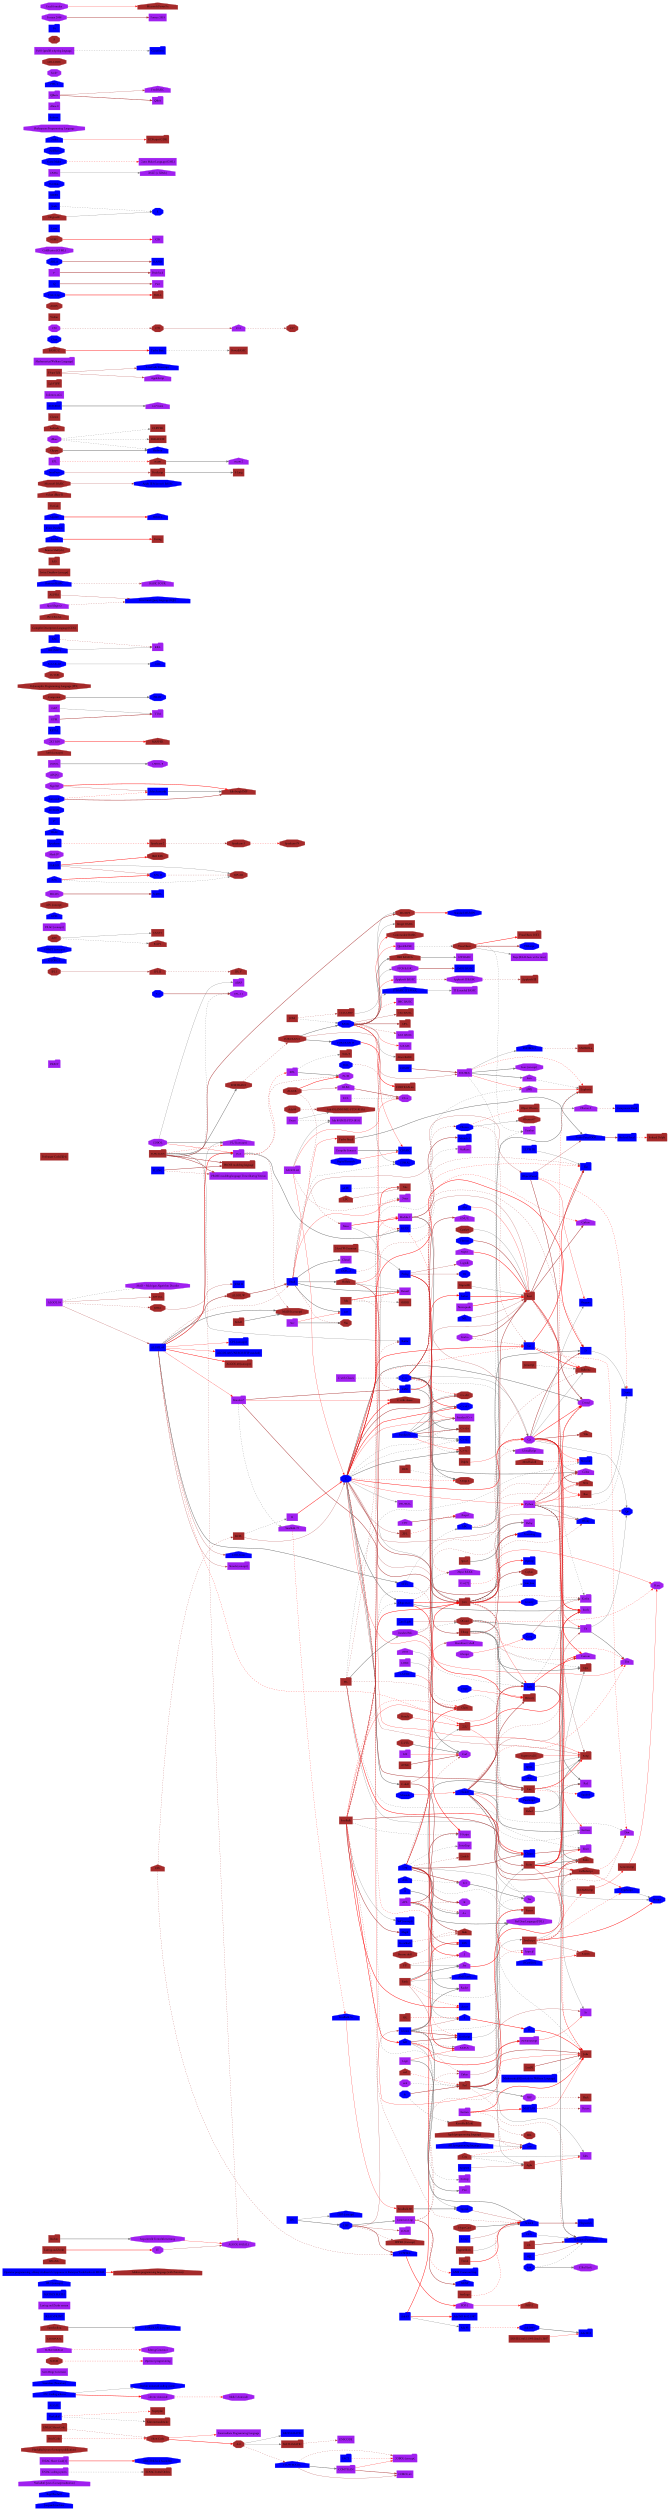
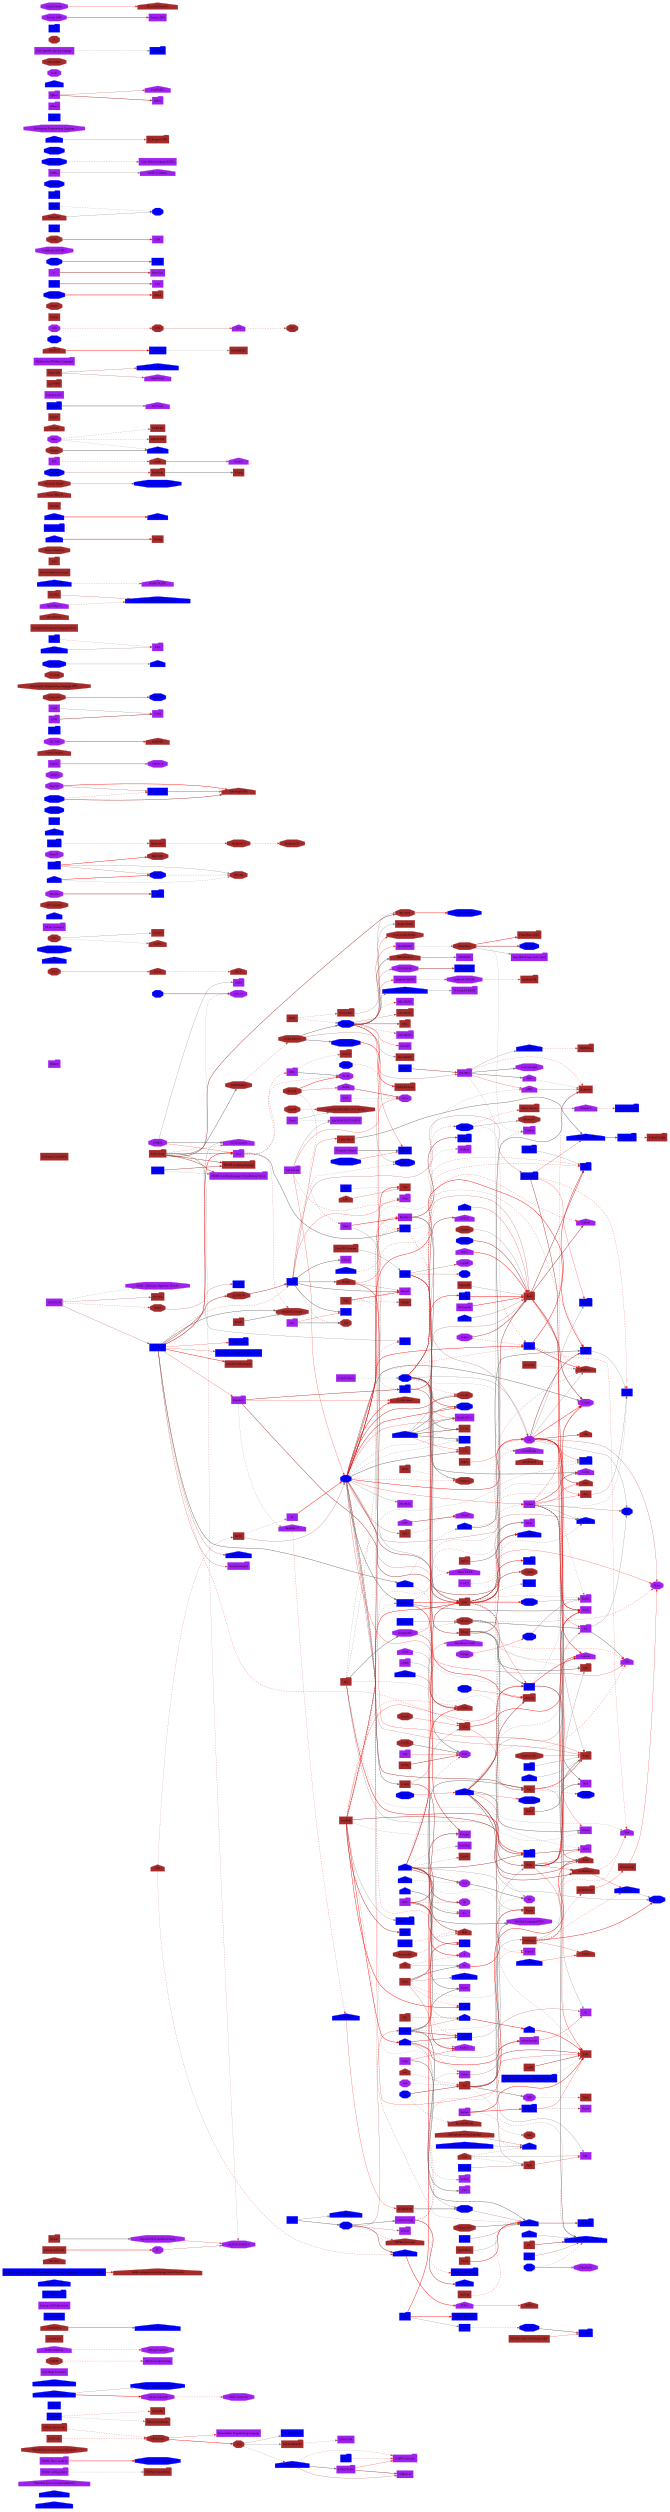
(560, 1450) -> (632, 1475)
